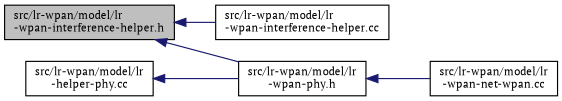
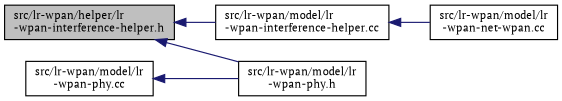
(89, 22) -> (89, 22)
(89, 79) -> (89, 79)
(404, 79) -> (415, 22)
